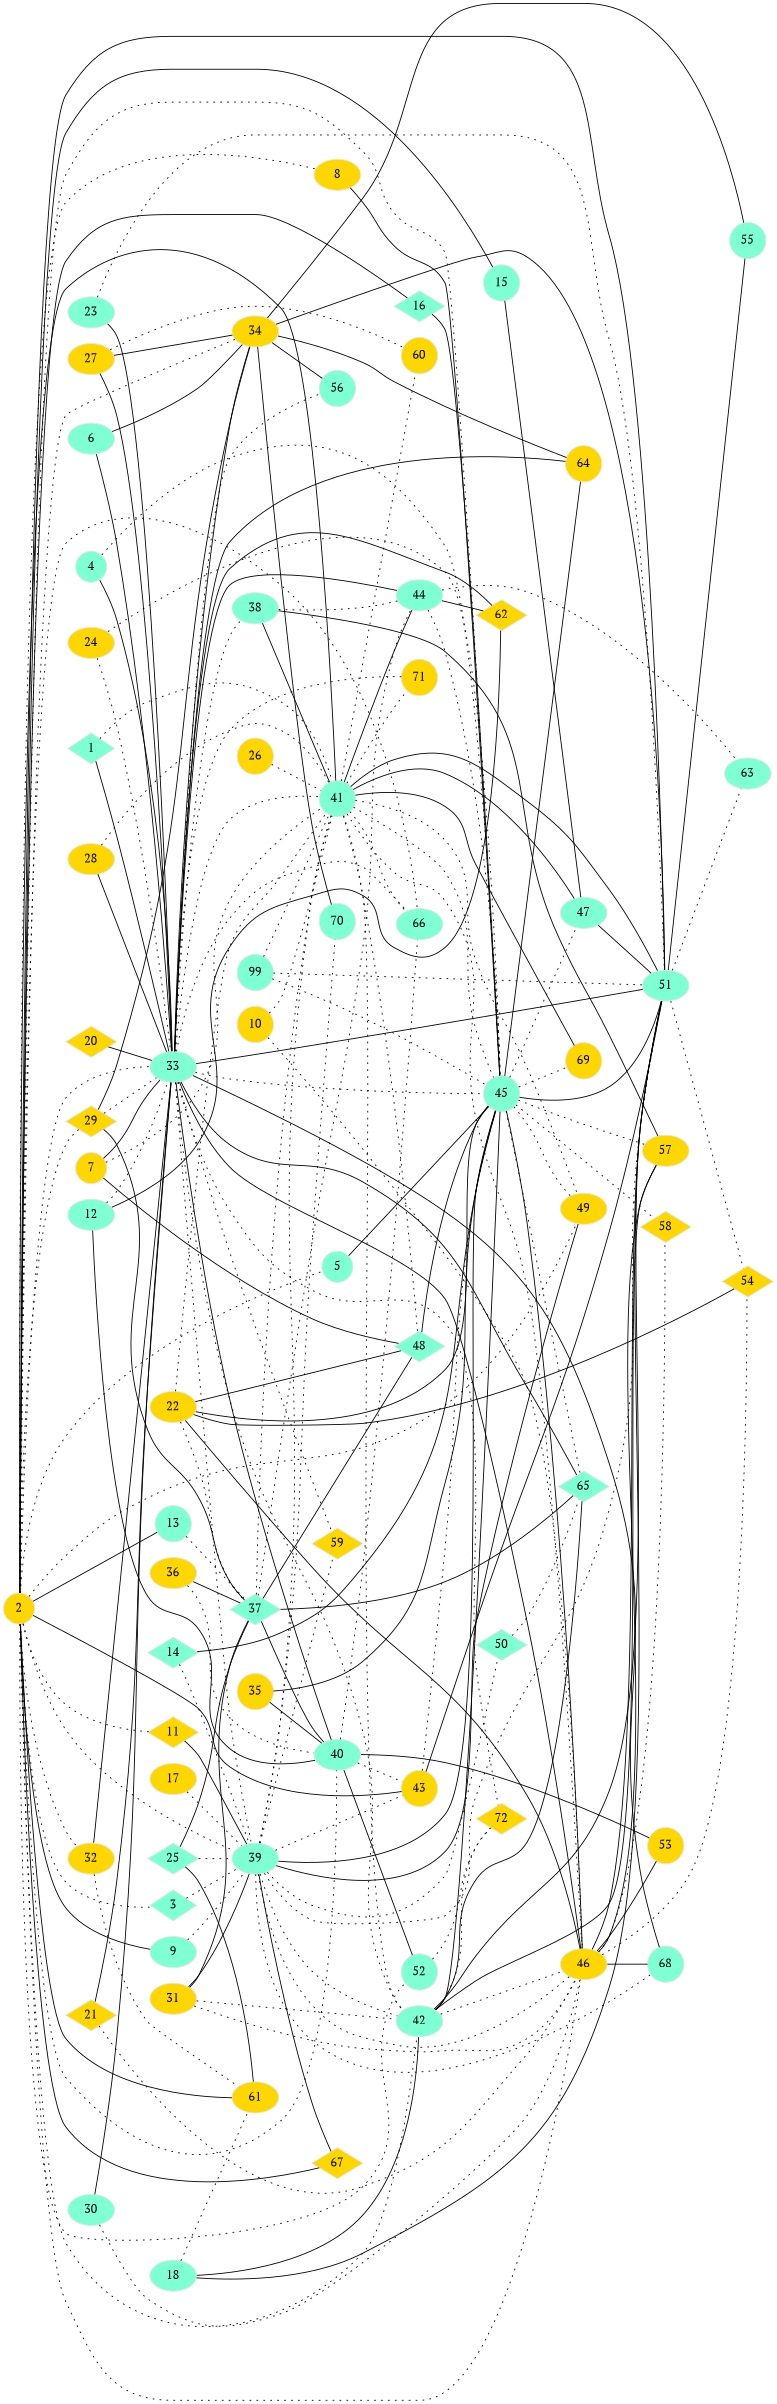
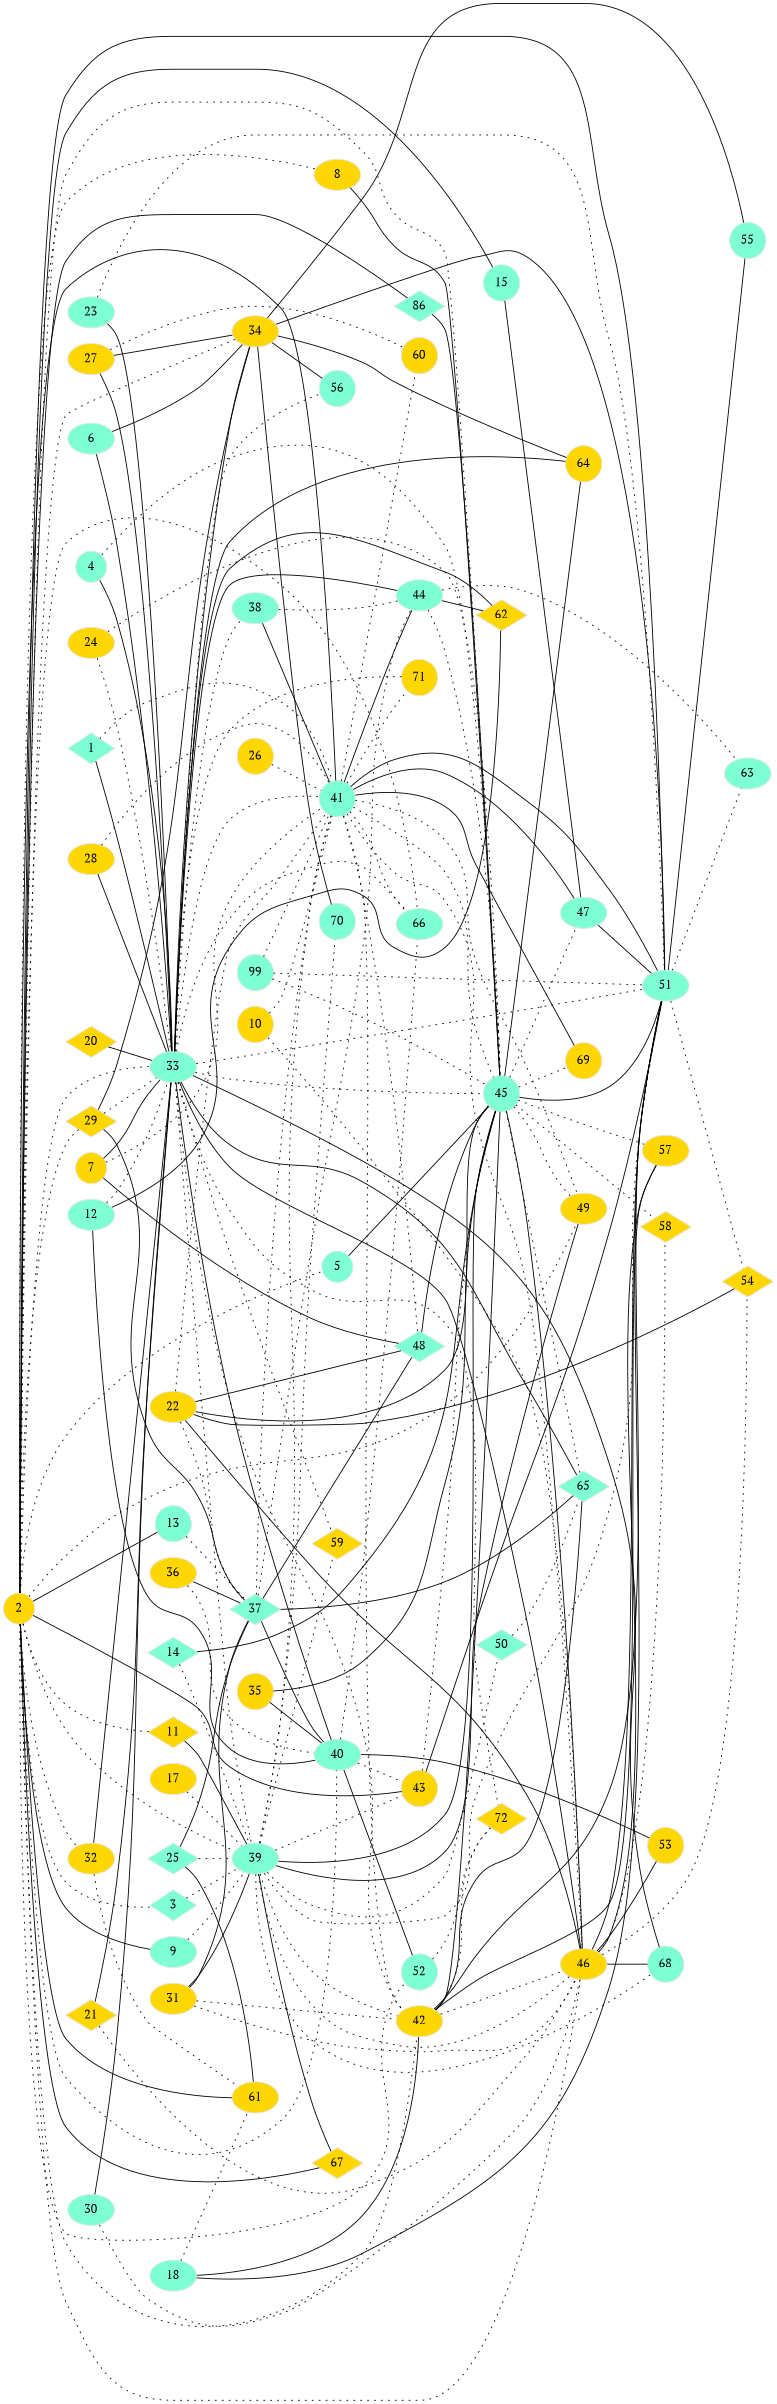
(419, 306) -> (419, 306)
(524, 810) -> none
(420, 1028) -> (420, 1028)
(419, 2021) -> (419, 2021)
